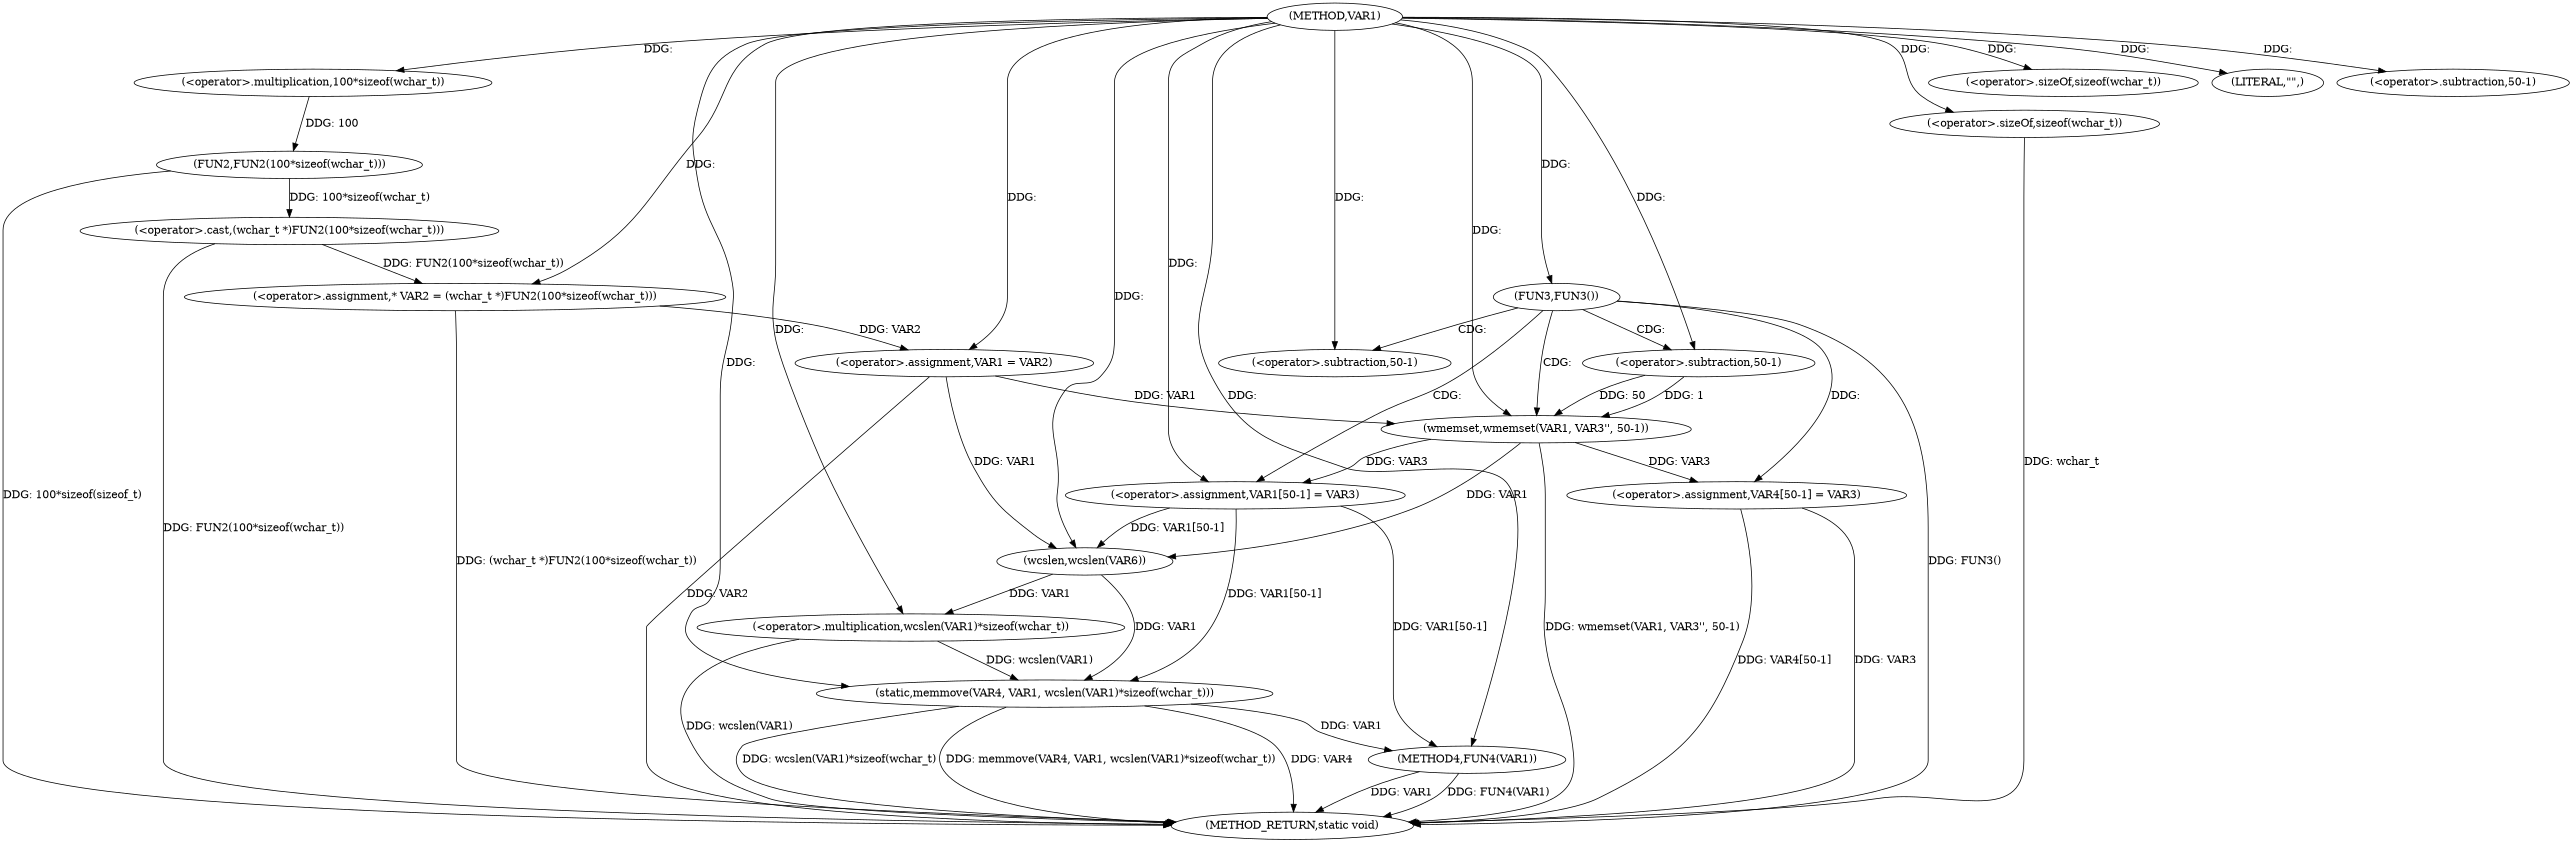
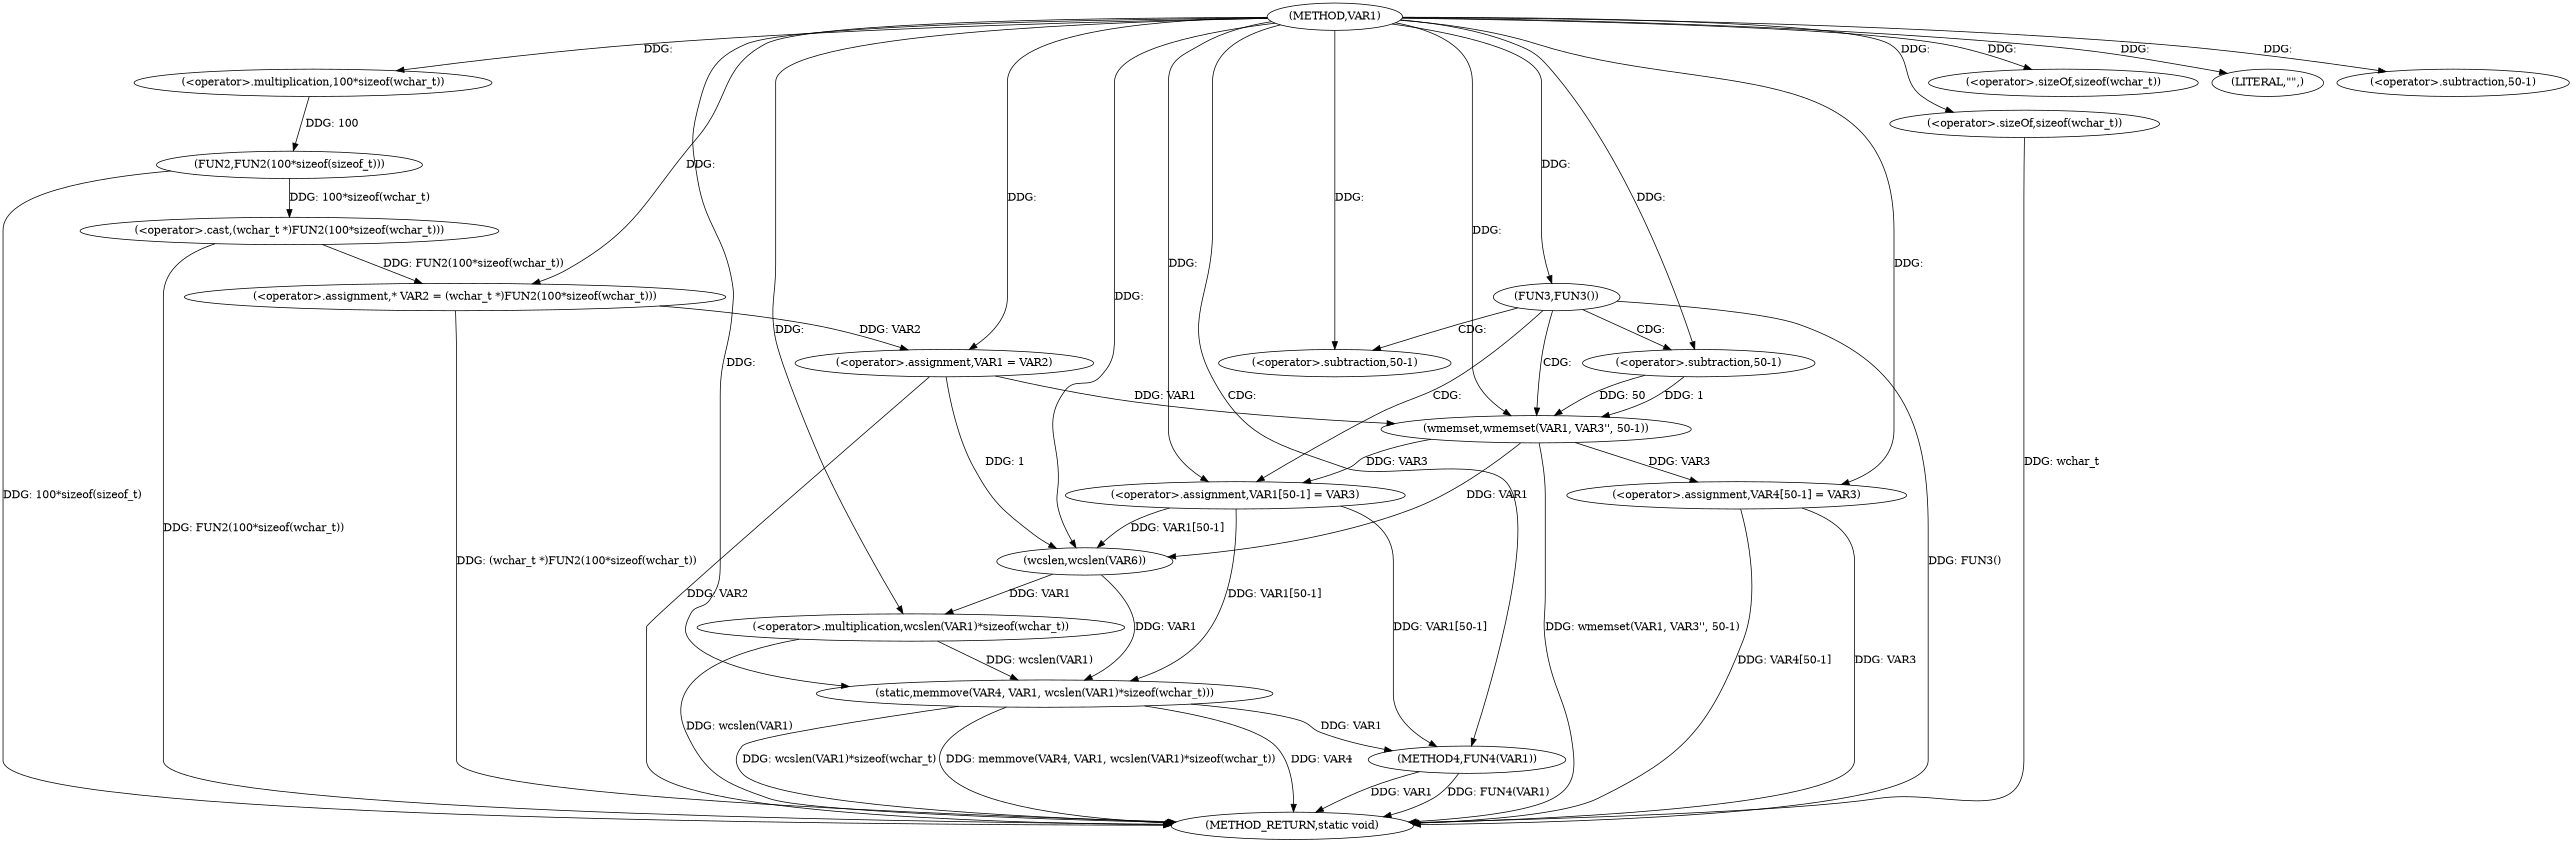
(289, 165) -> (289, 165)
(1798, 334) -> (1820, 105)
(1244, 396) -> (1244, 396)
(1005, 462) -> (1005, 462)
